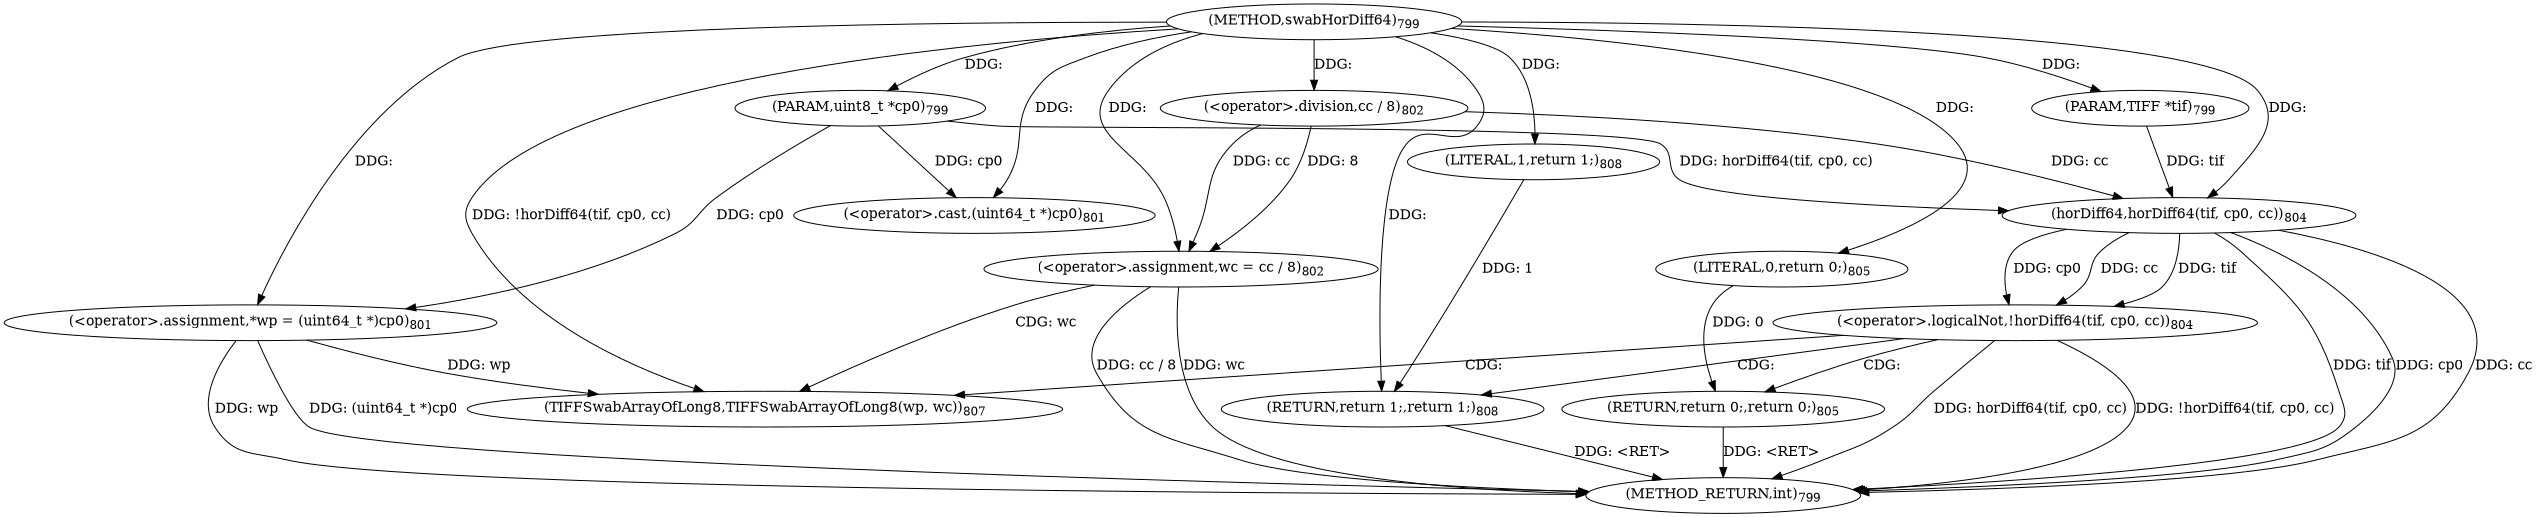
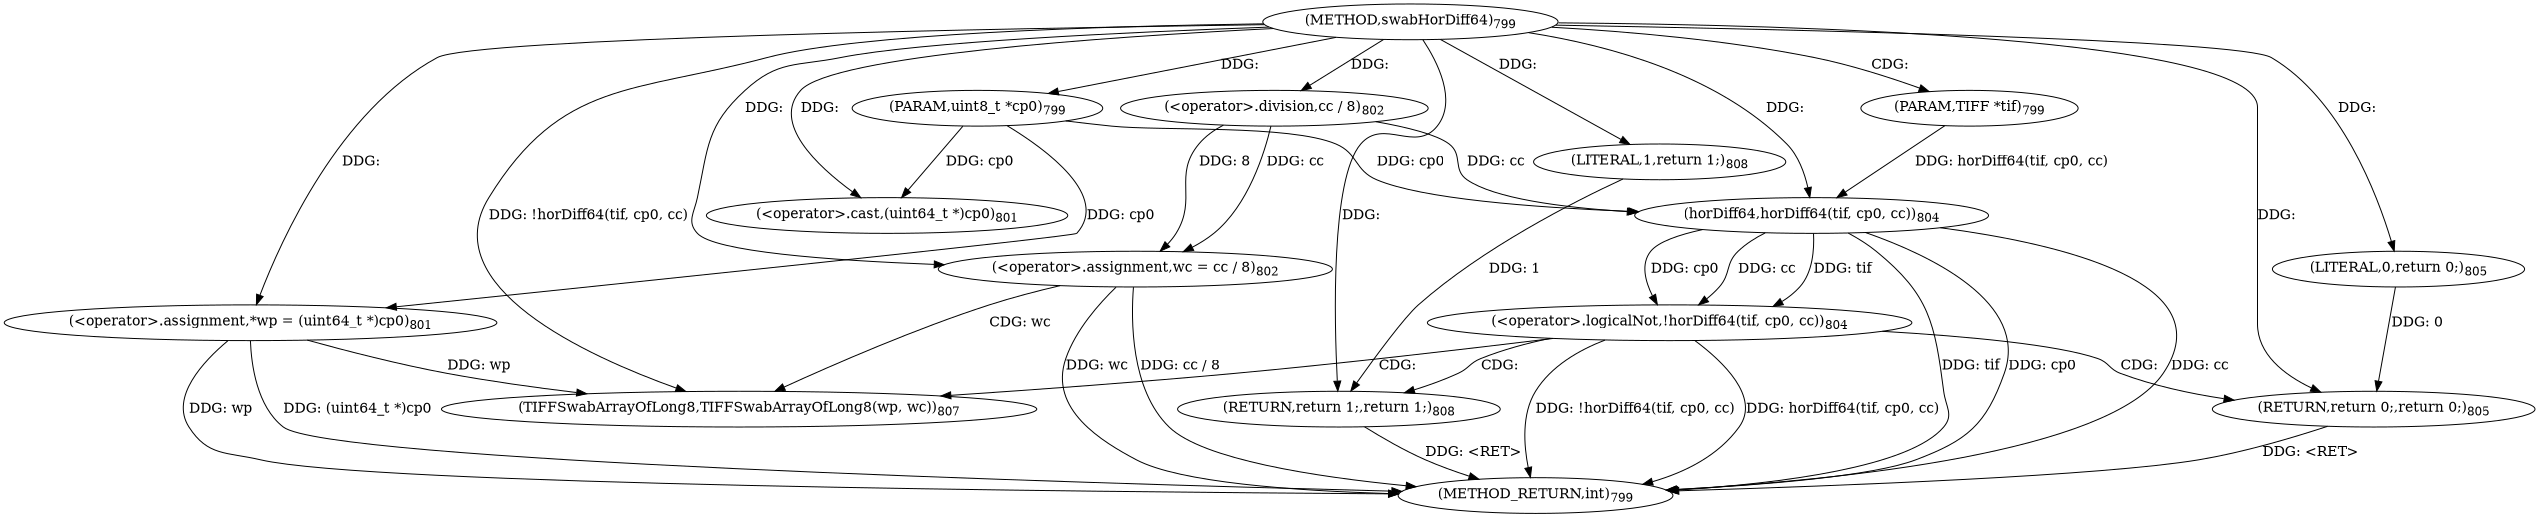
none -> (2068, 47)
(2063, 65) -> (1893, 65)
(1776, 162) -> (1411, 162)
(2195, 162) -> (2012, 162)
